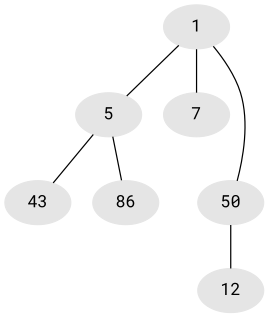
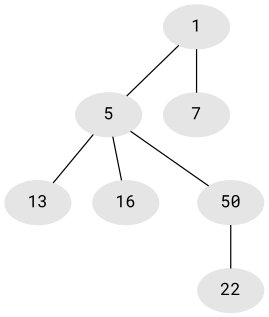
(244, 110) -> (170, 159)
(38, 203) -> (38, 203)
(126, 203) -> (126, 203)
(231, 291) -> (231, 291)
